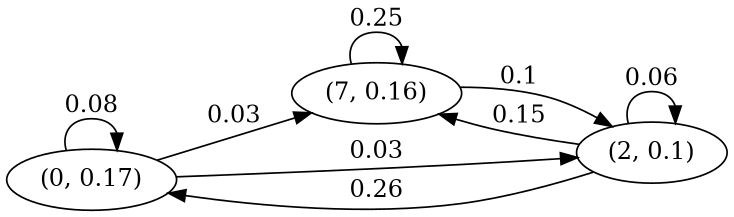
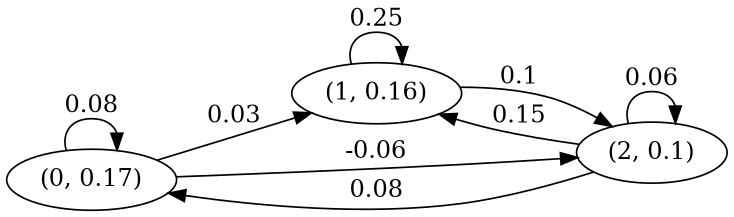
(377, 93) -> (377, 93)
(377, 152) -> (377, 152)
(377, 191) -> (377, 191)
